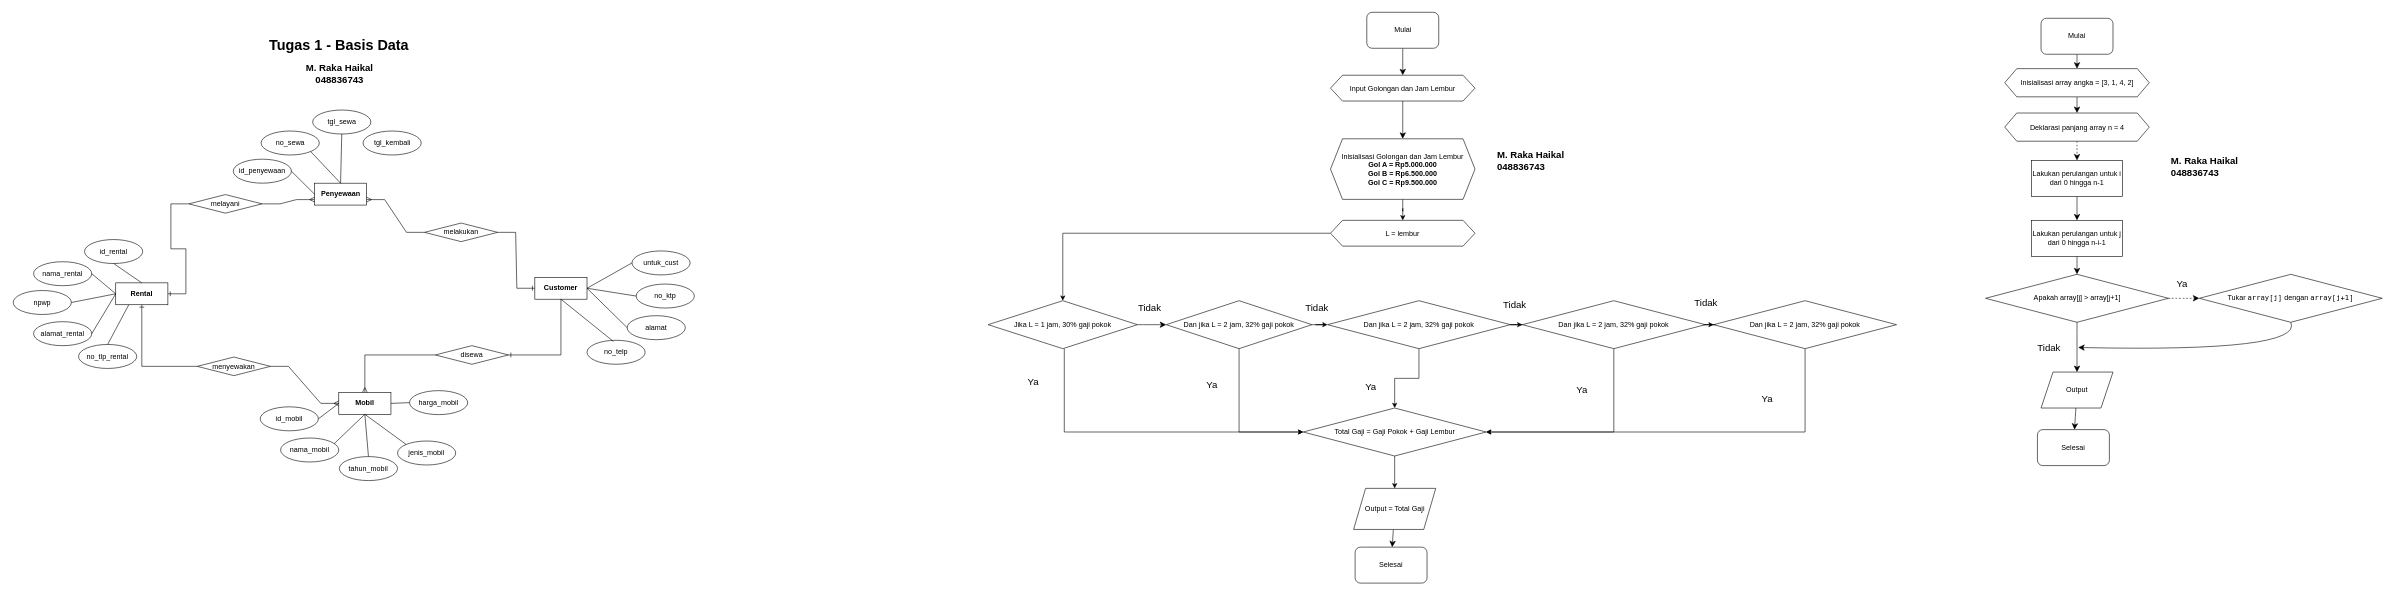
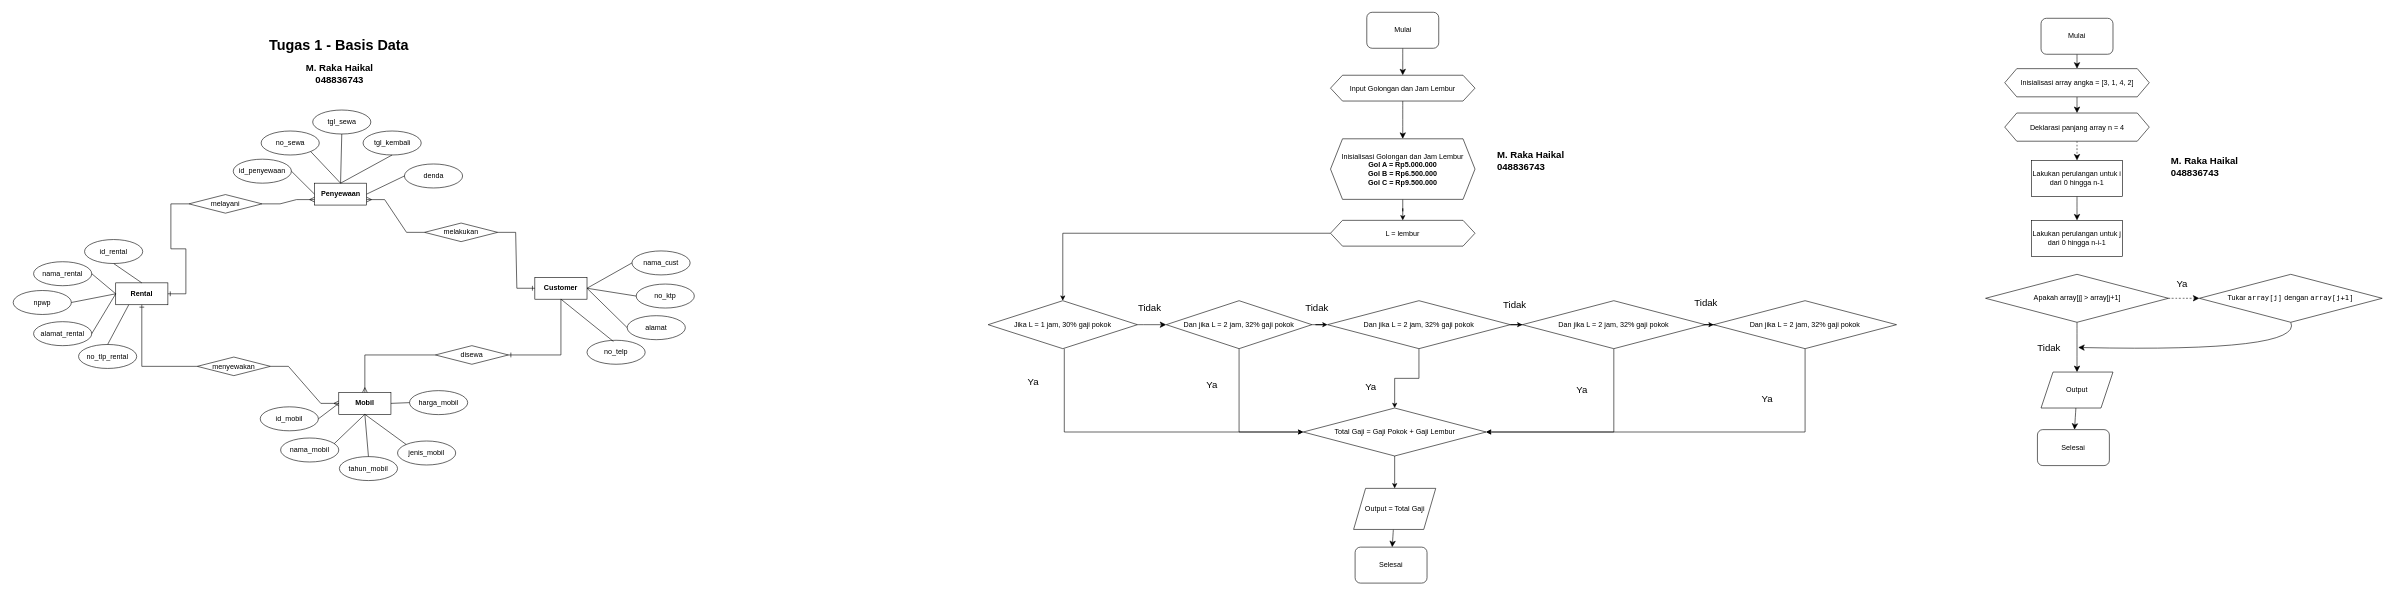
none -> (366, 169)
none -> (433, 176)
none -> (384, 185)
(661, 263) -> (661, 263)
(2078, 267) -> none
